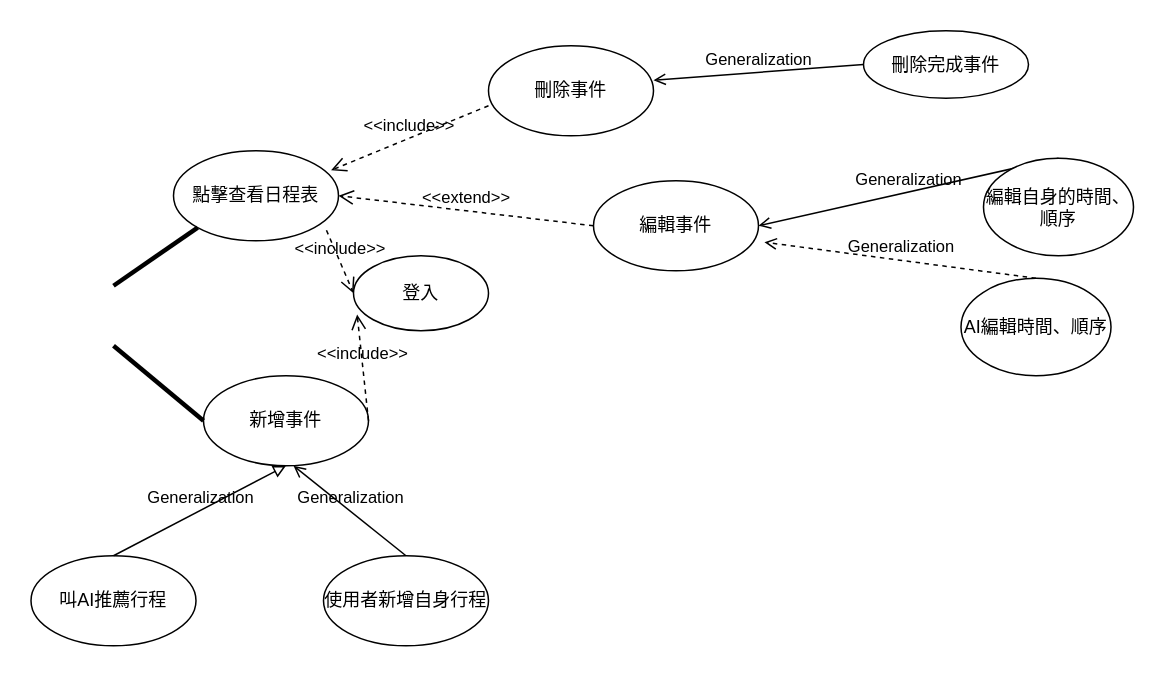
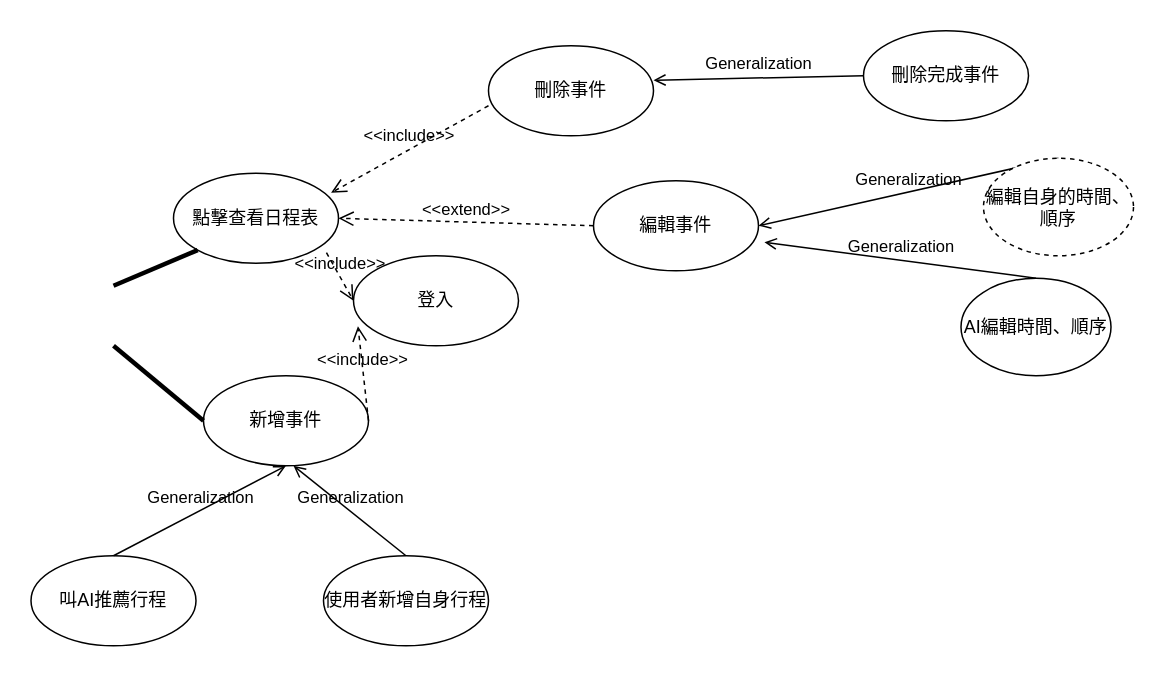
(946, 65) -> (946, 76)
(256, 196) -> (256, 218)
(1058, 207) -> (1058, 207)
(900, 260) -> (900, 260)
(421, 293) -> (436, 301)
(274, 472) -> (277, 470)
